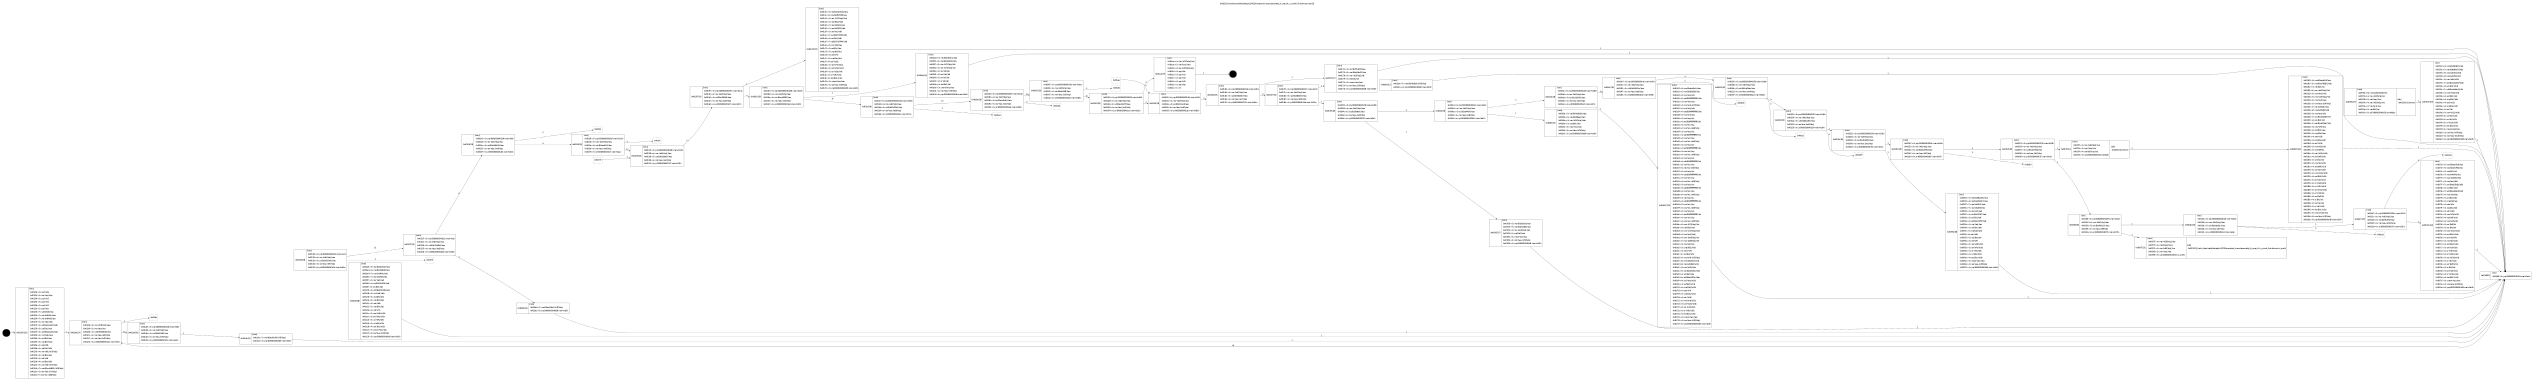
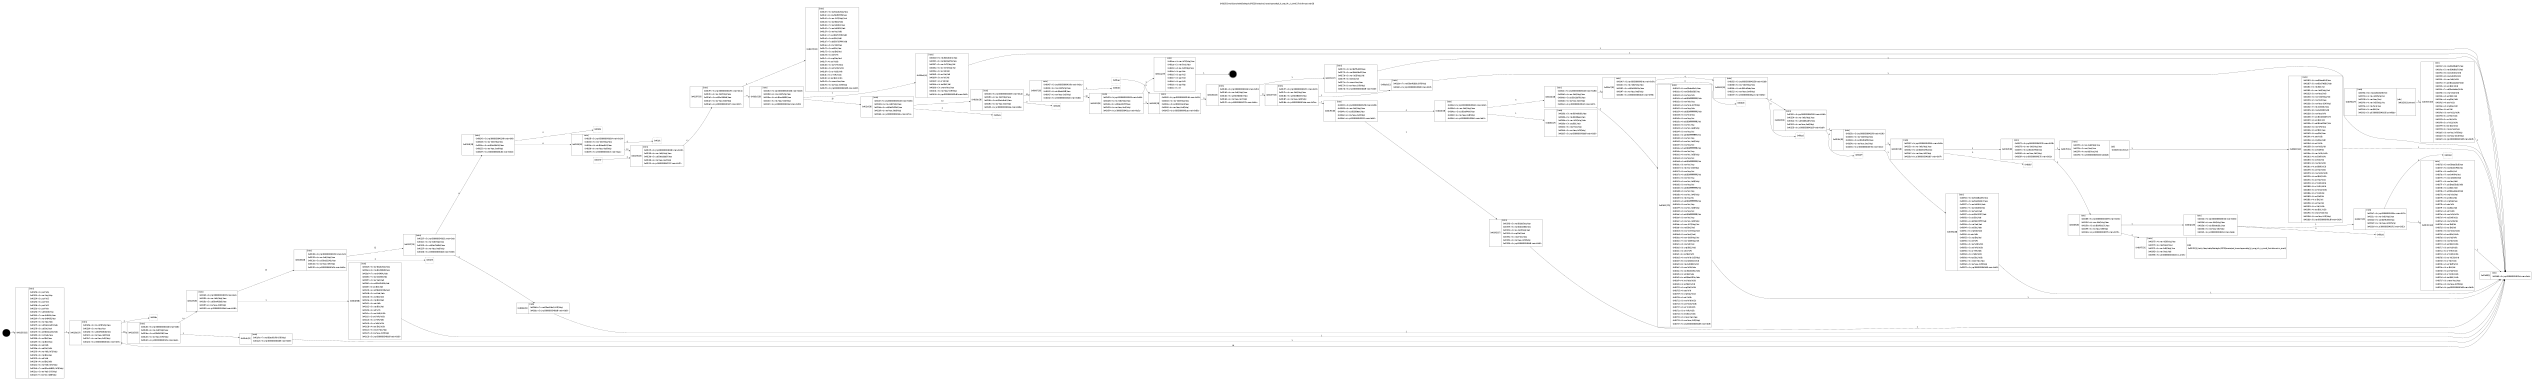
(1321, 87) -> (1354, 96)
none -> (212, 301)
